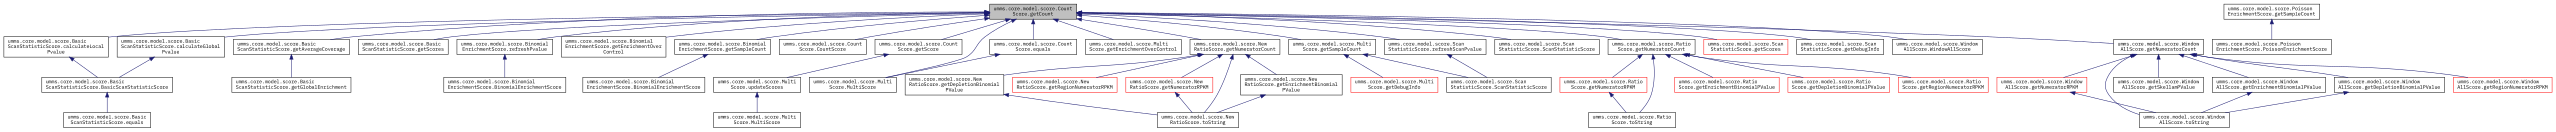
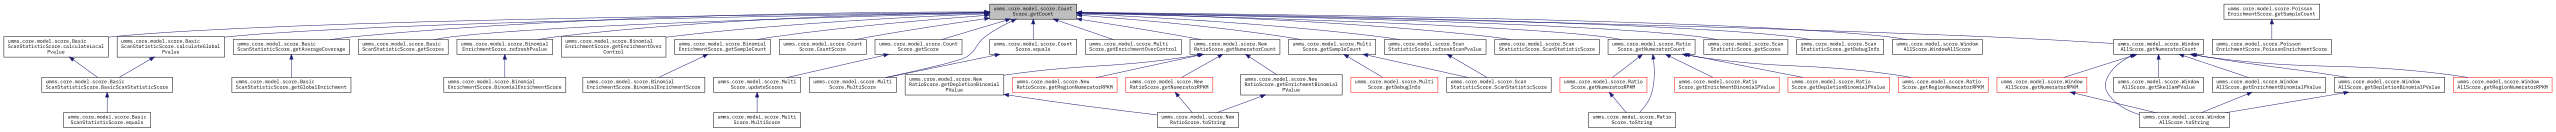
(1746, 47) -> (1746, 47)
(1221, 87) -> none
